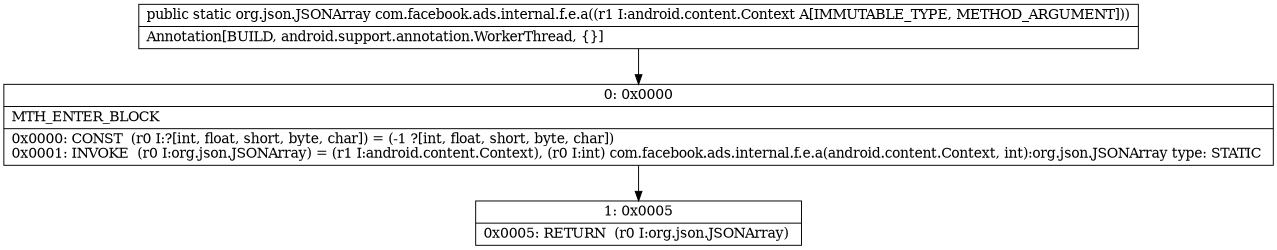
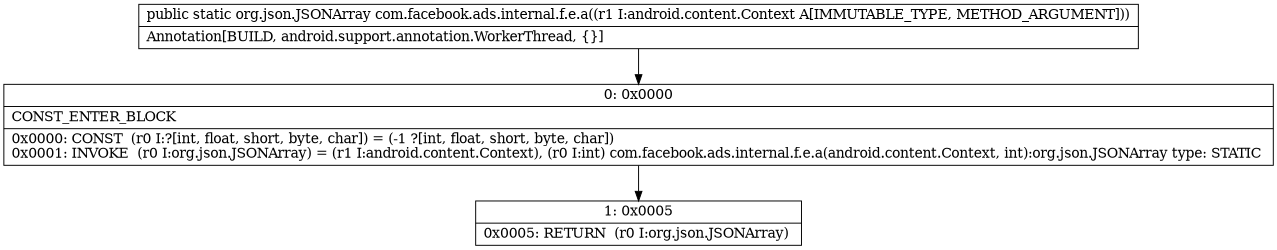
(86, 117) -> (94, 117)
